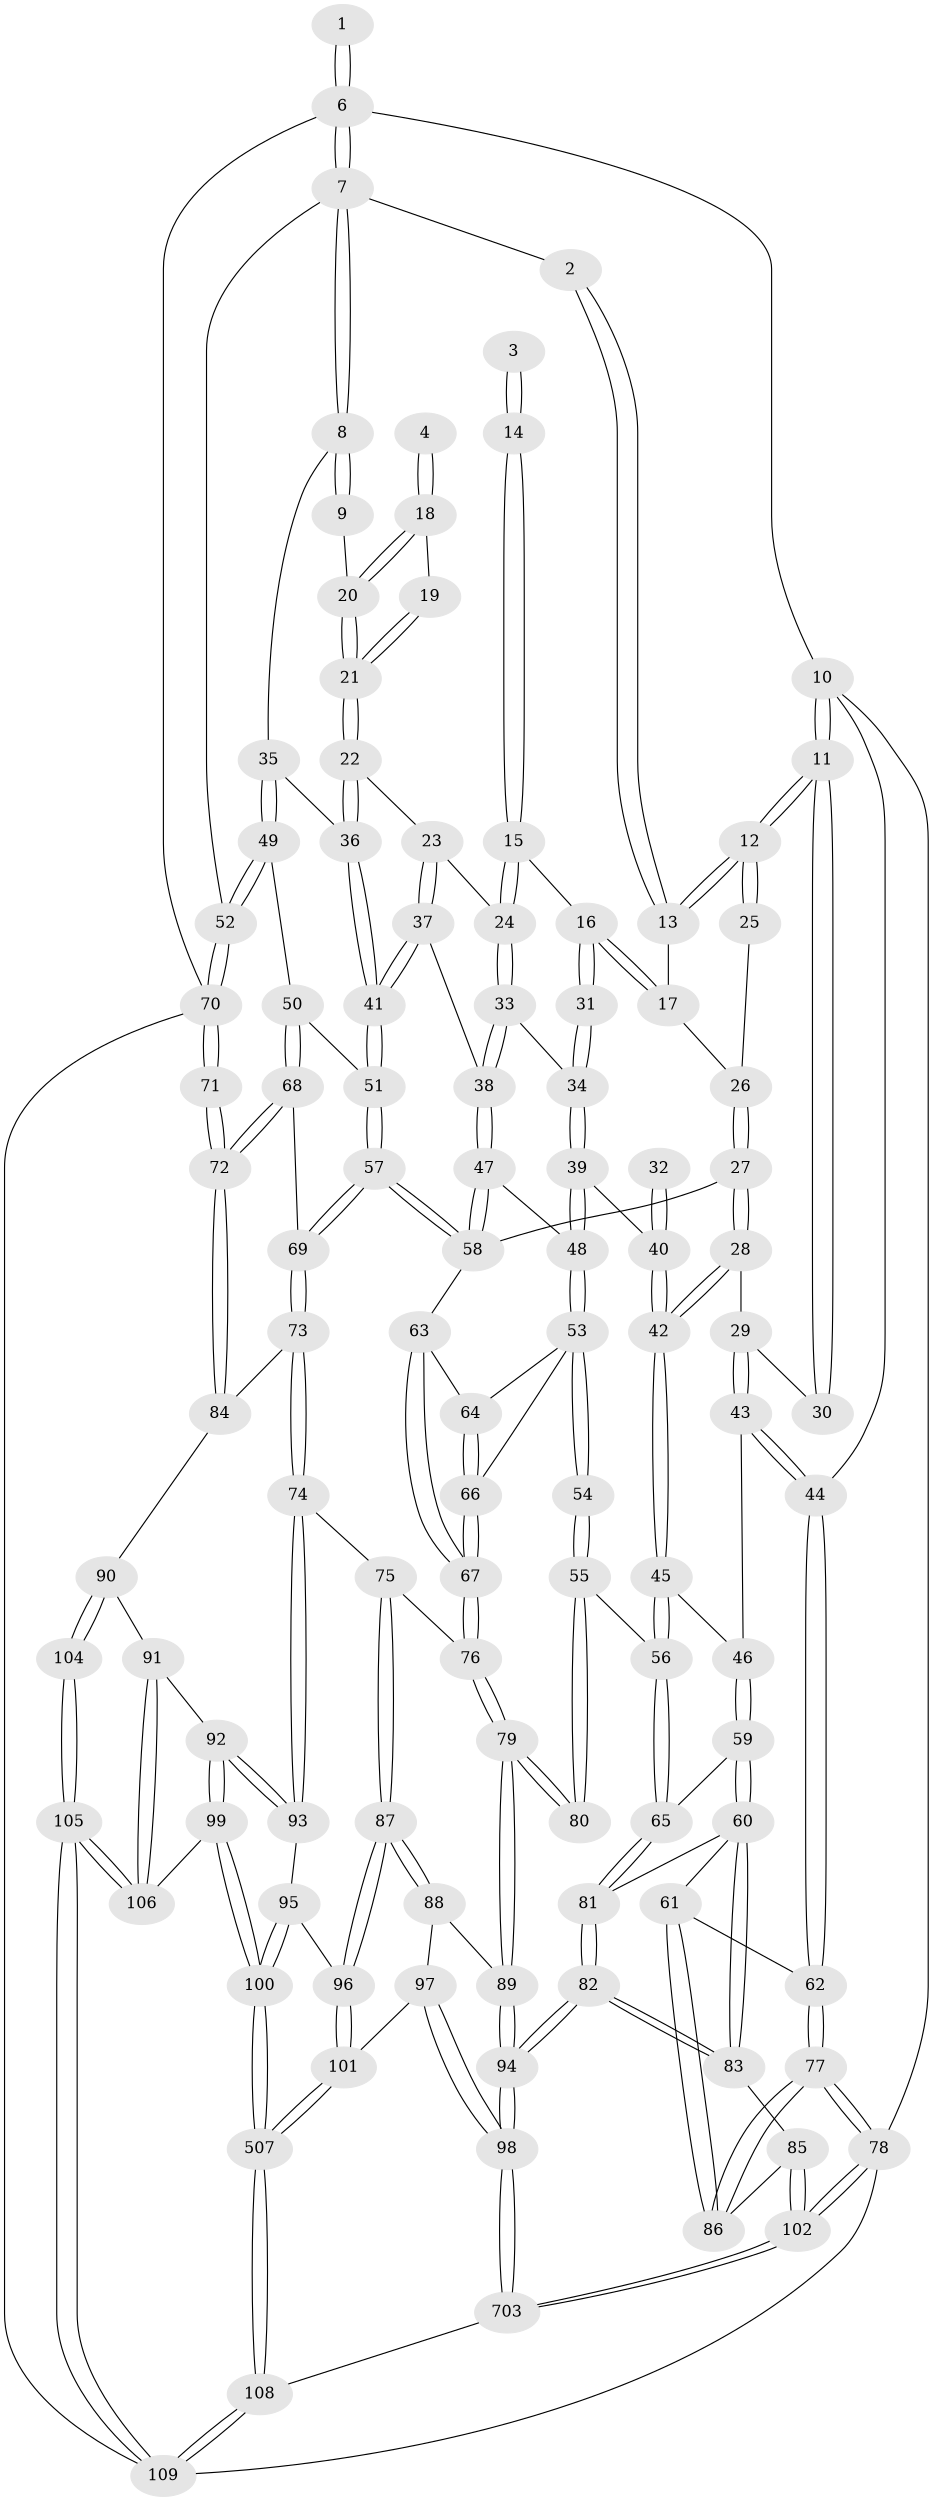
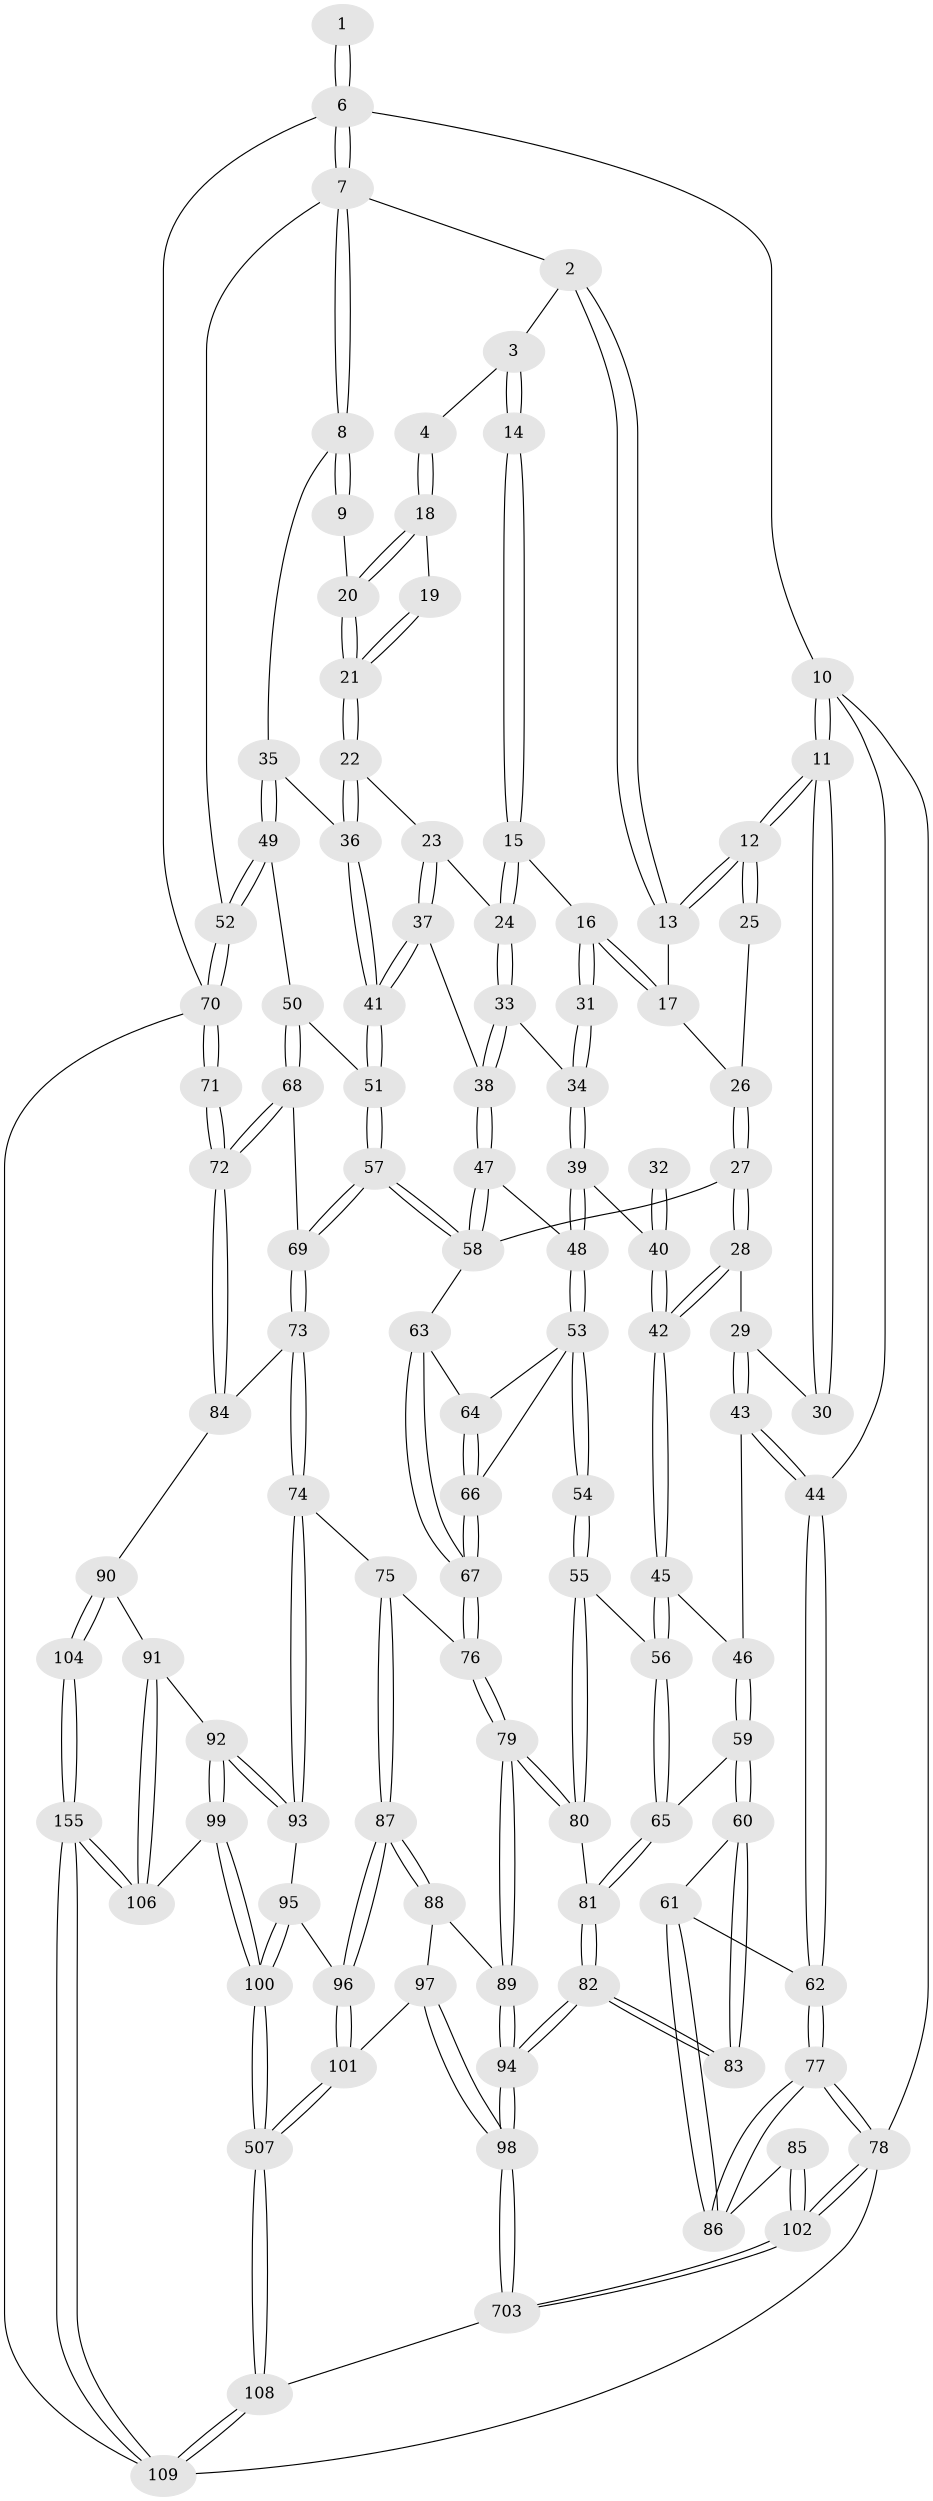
none -> (542, 311)
none -> (470, 393)
(69, 1822) -> (69, 1822)
(666, 1863) -> (584, 1863)
(770, 2113) -> none
